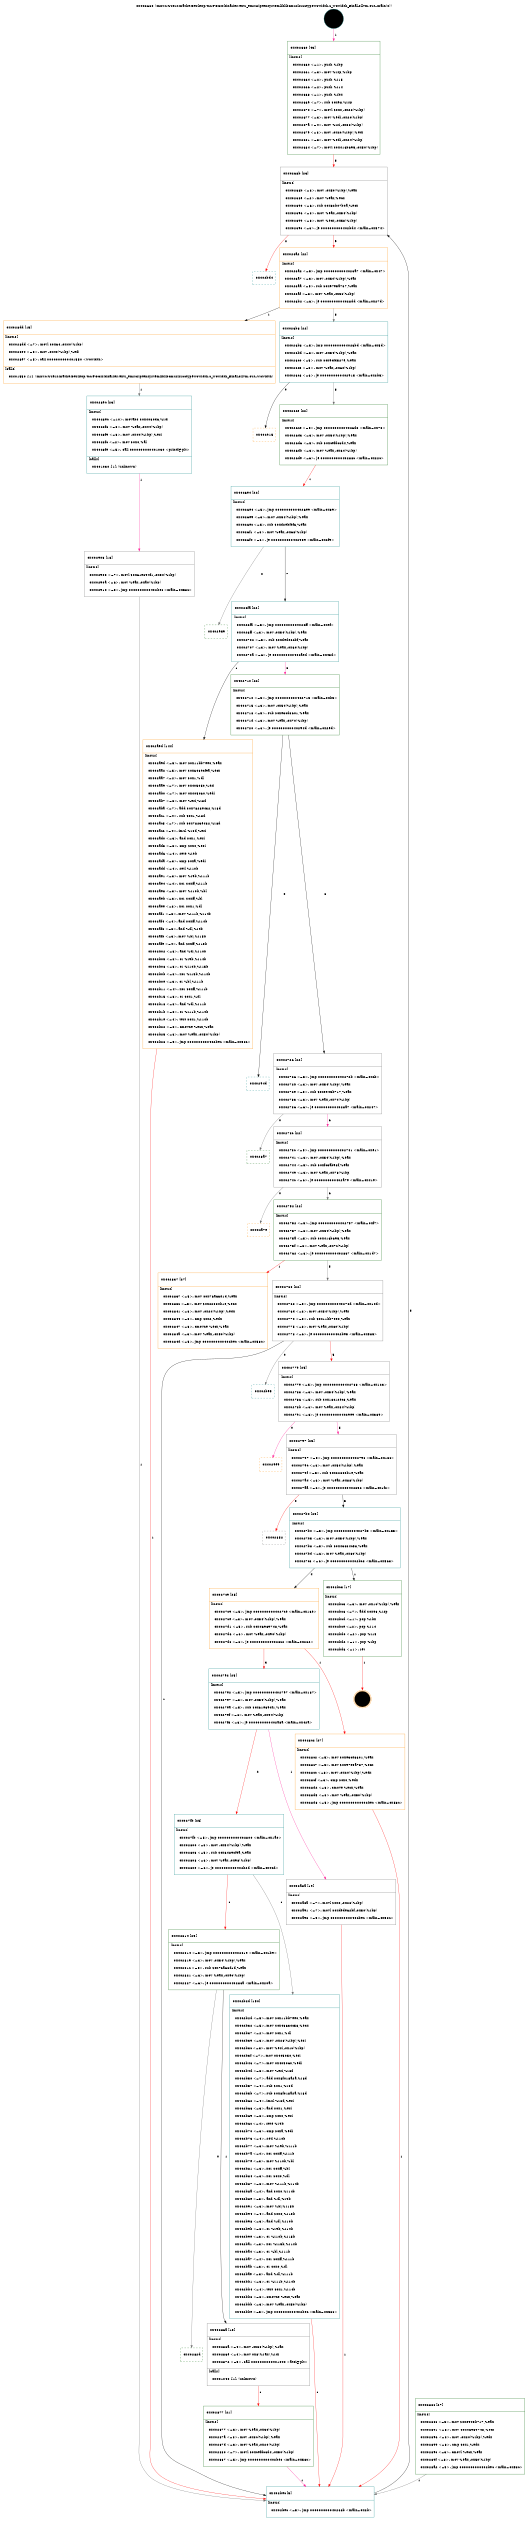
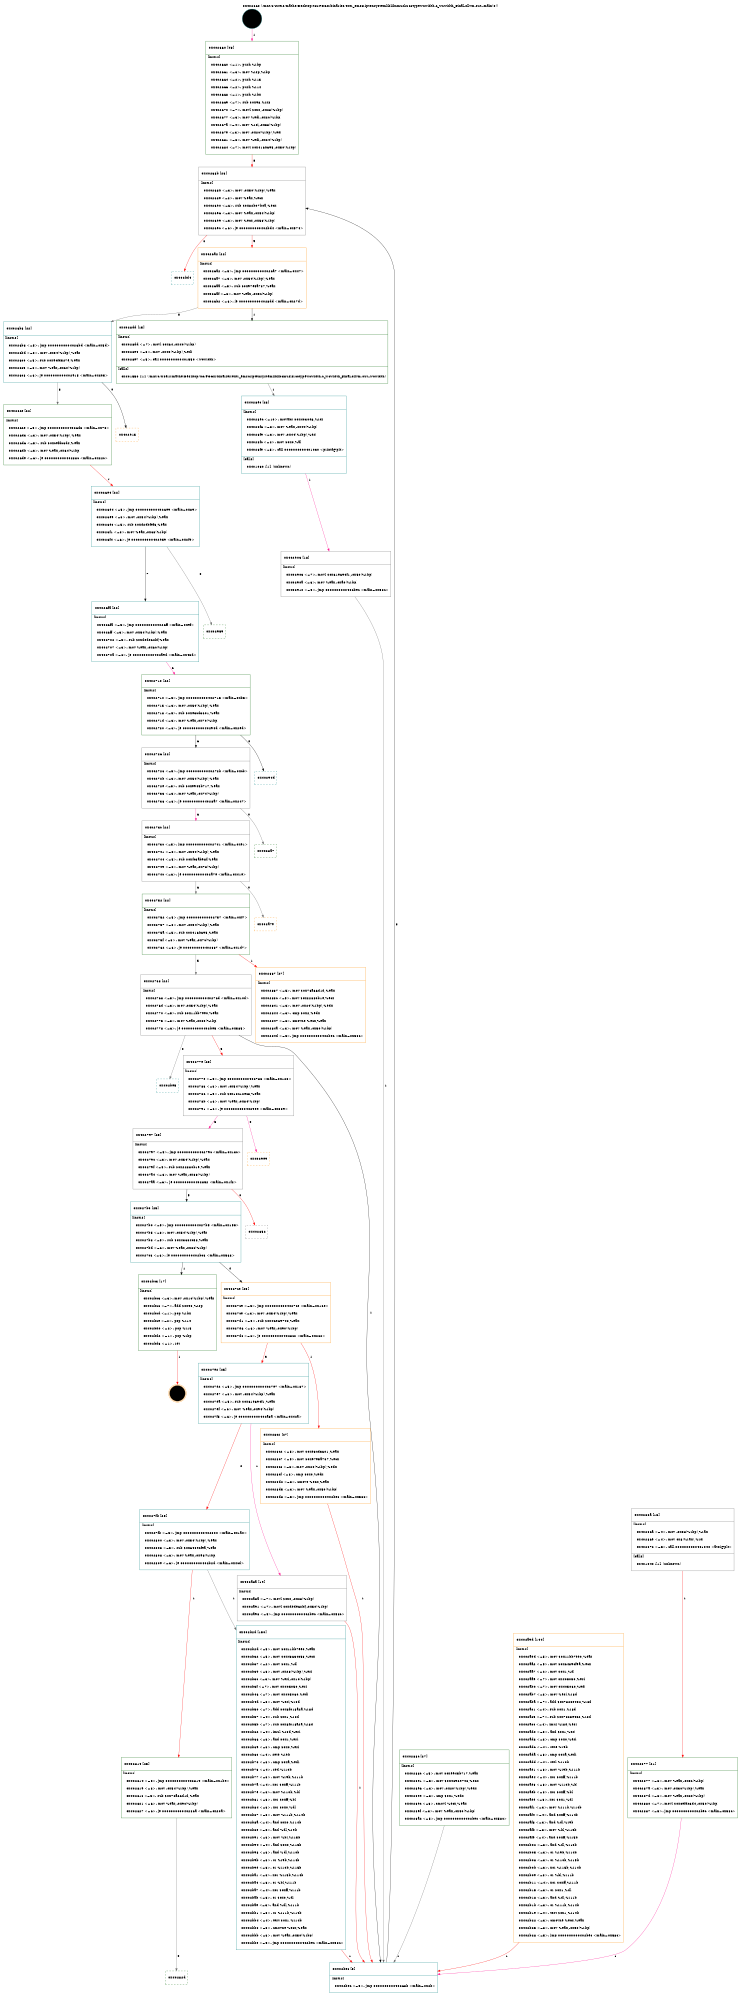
(139, 352) -> (252, 352)
(217, 698) -> none
(221, 2156) -> none
